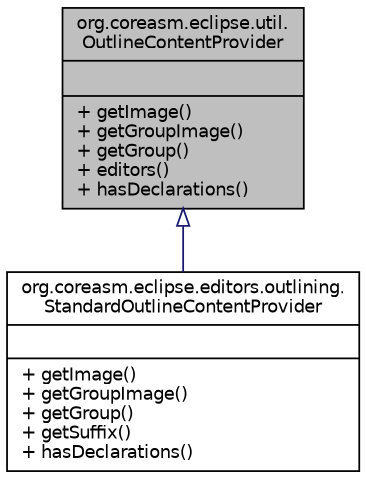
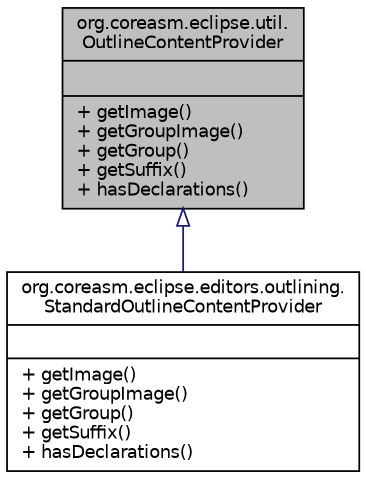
(123, 171) -> (132, 171)
